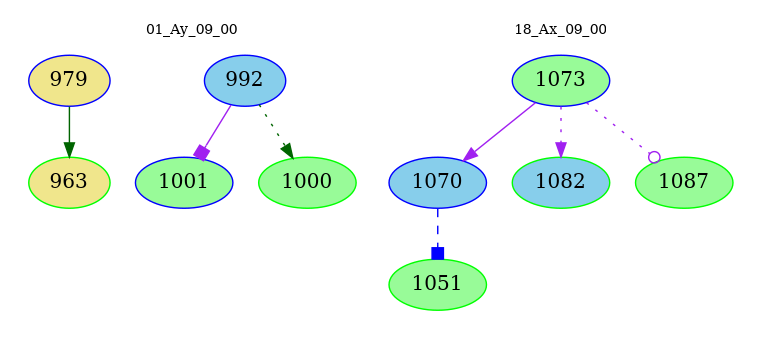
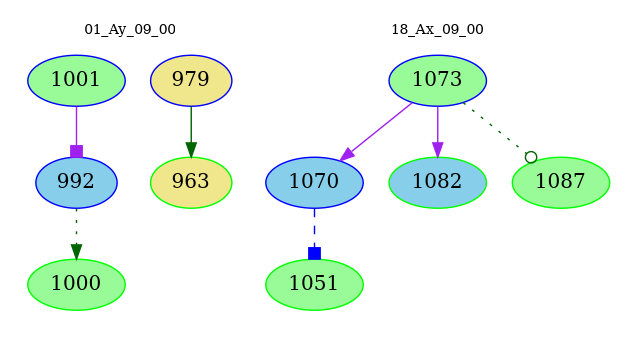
(219, 125) -> (76, 125)
(561, 125) -> (438, 125)
(618, 128) -> (495, 128)
